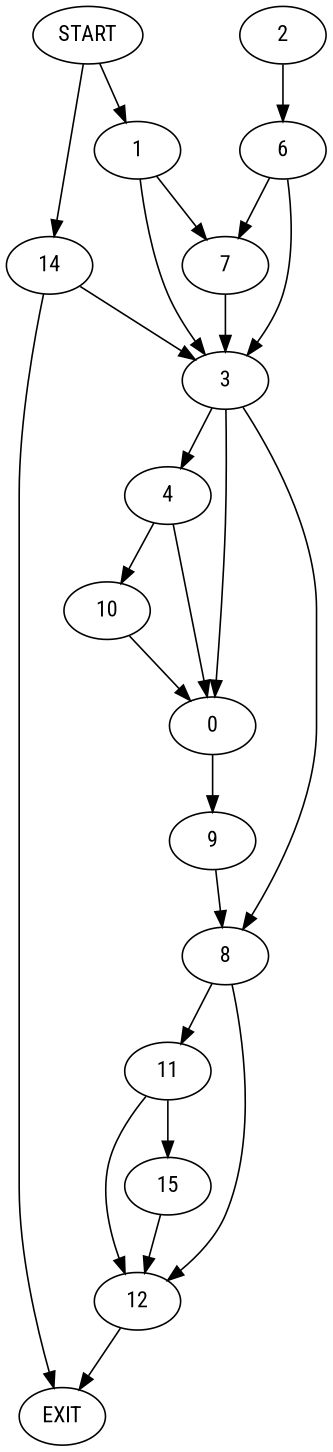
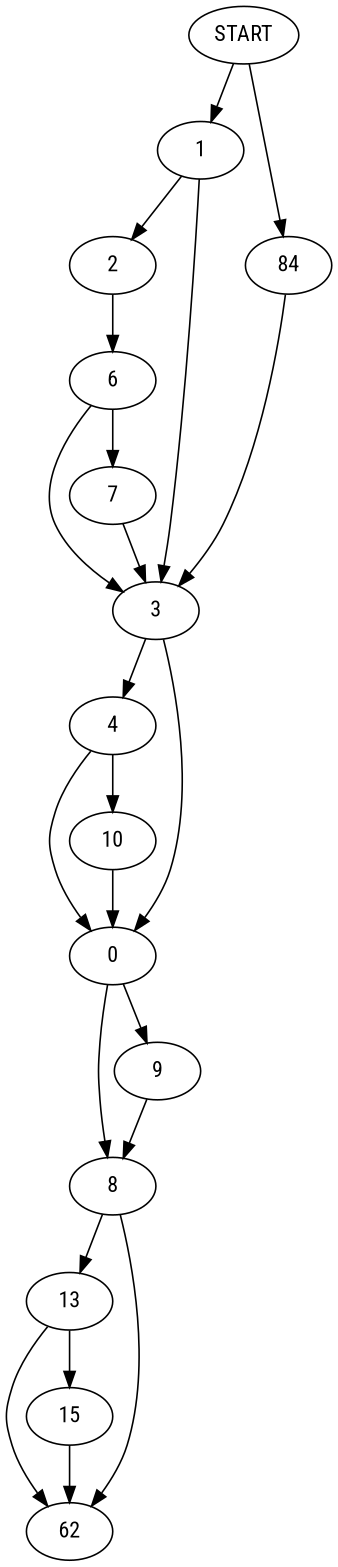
(176, 202) -> (162, 202)
(50, 265) -> (289, 265)
(317, 660) -> (99, 1063)
(168, 1071) -> (70, 1301)
(137, 1301) -> (70, 1531)
(62, 1416) -> none
